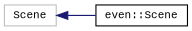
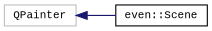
(30, 15) -> (40, 15)
